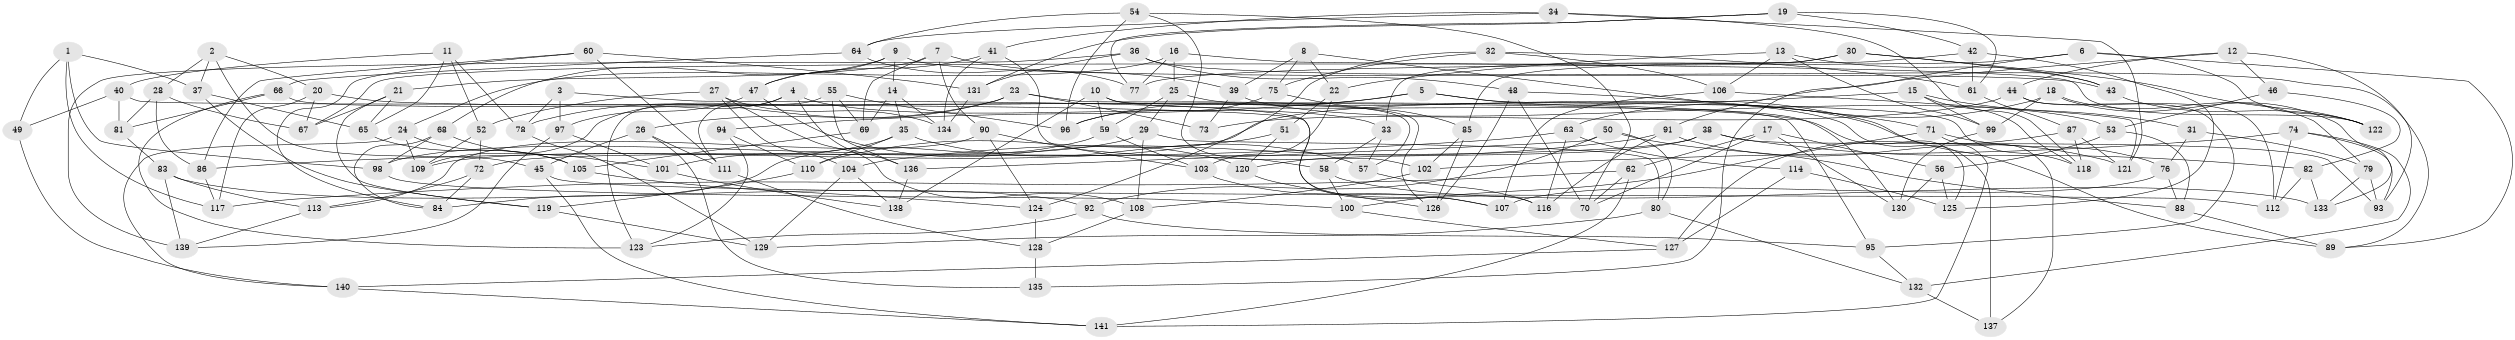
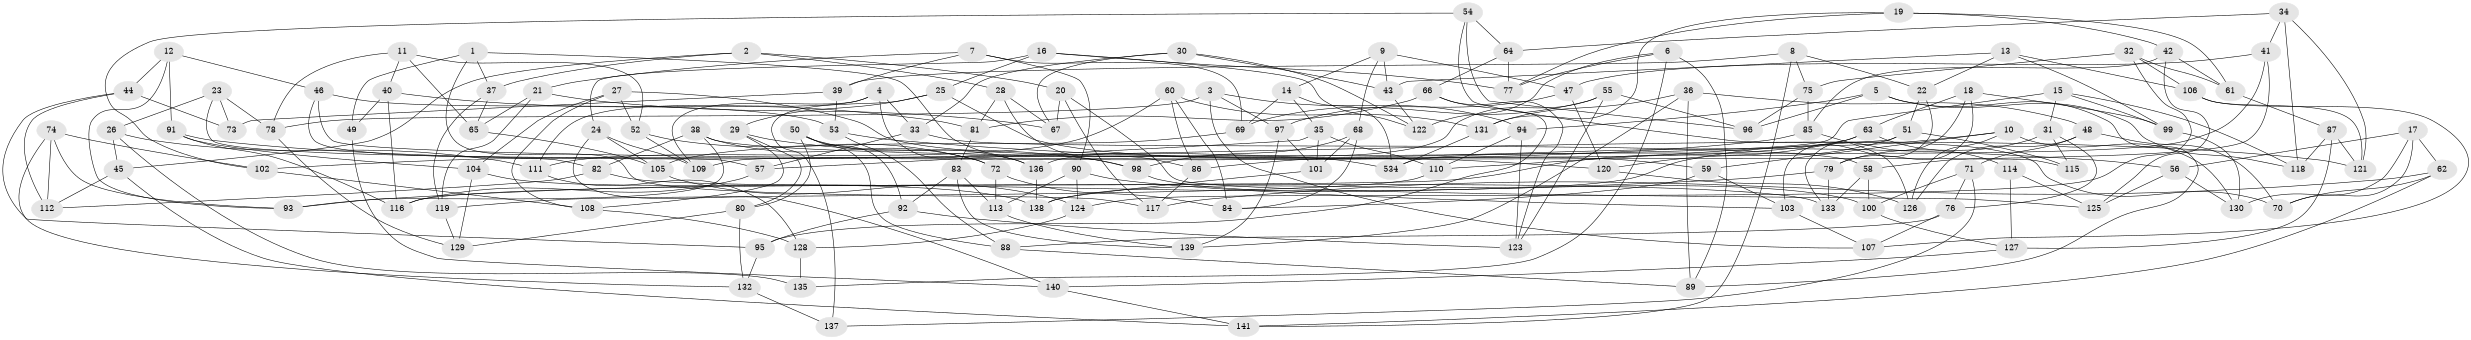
none -> (1303, 104)
(944, 130) -> (1391, 170)
none -> (2072, 170)
